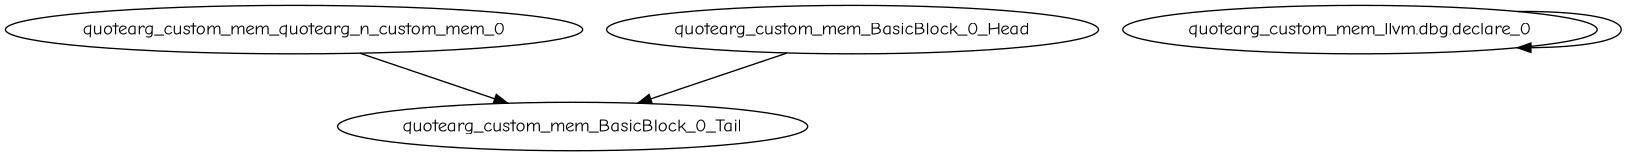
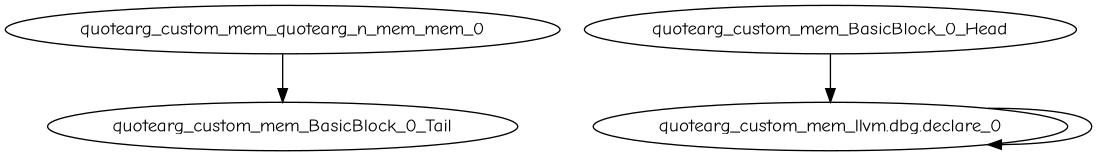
(294, 30) -> (283, 30)
(719, 76) -> (830, 71)
